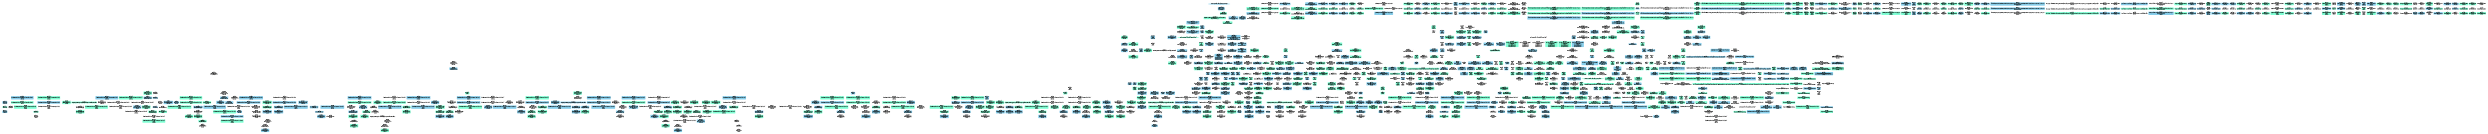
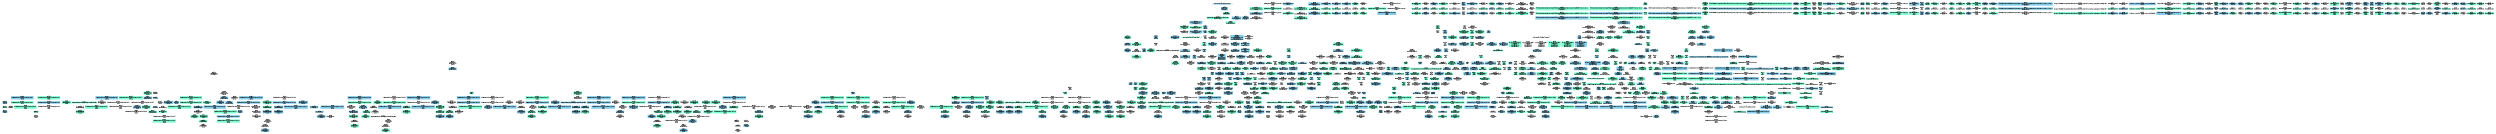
none -> (2325, 13)
